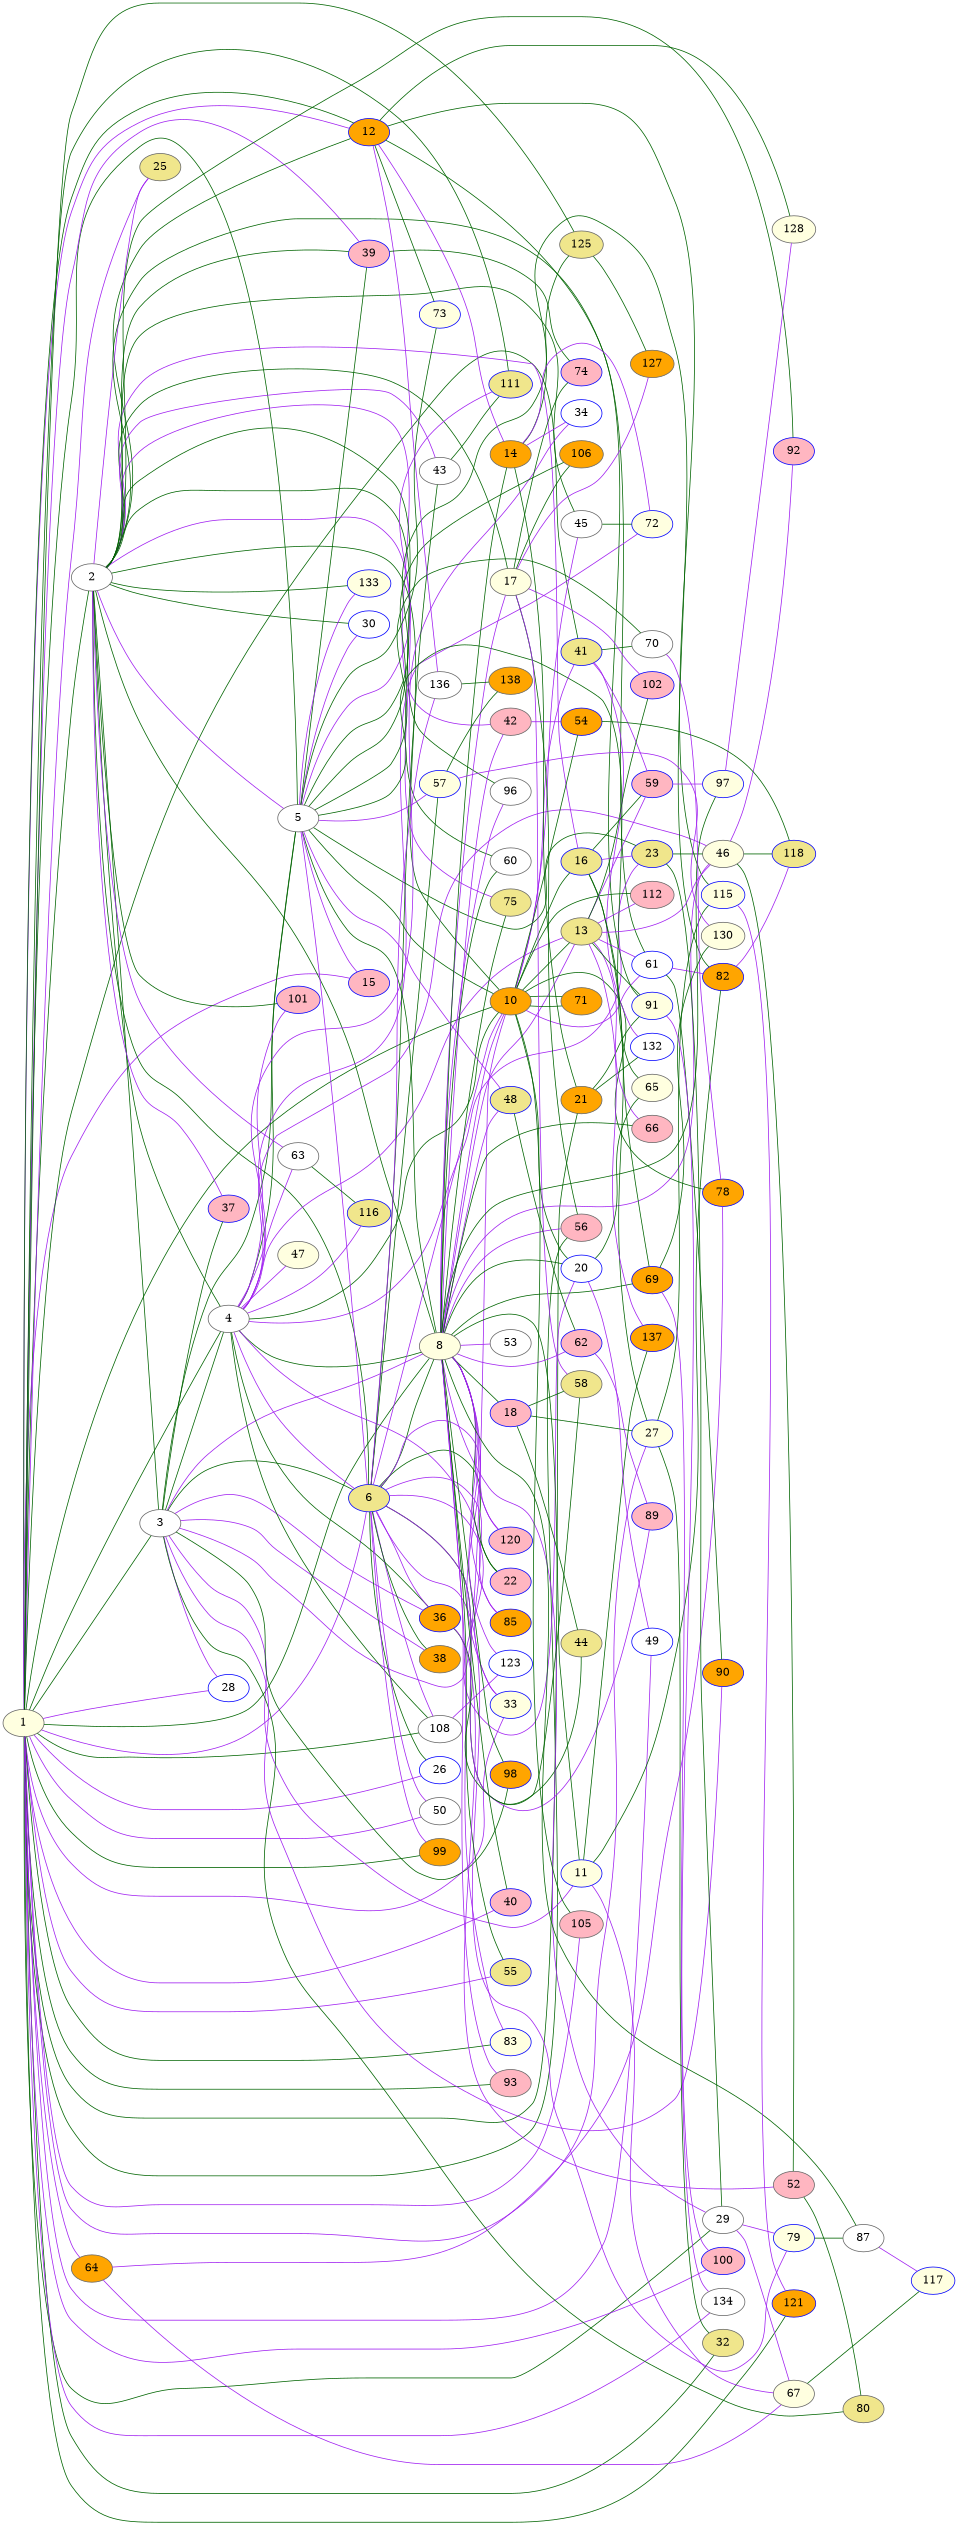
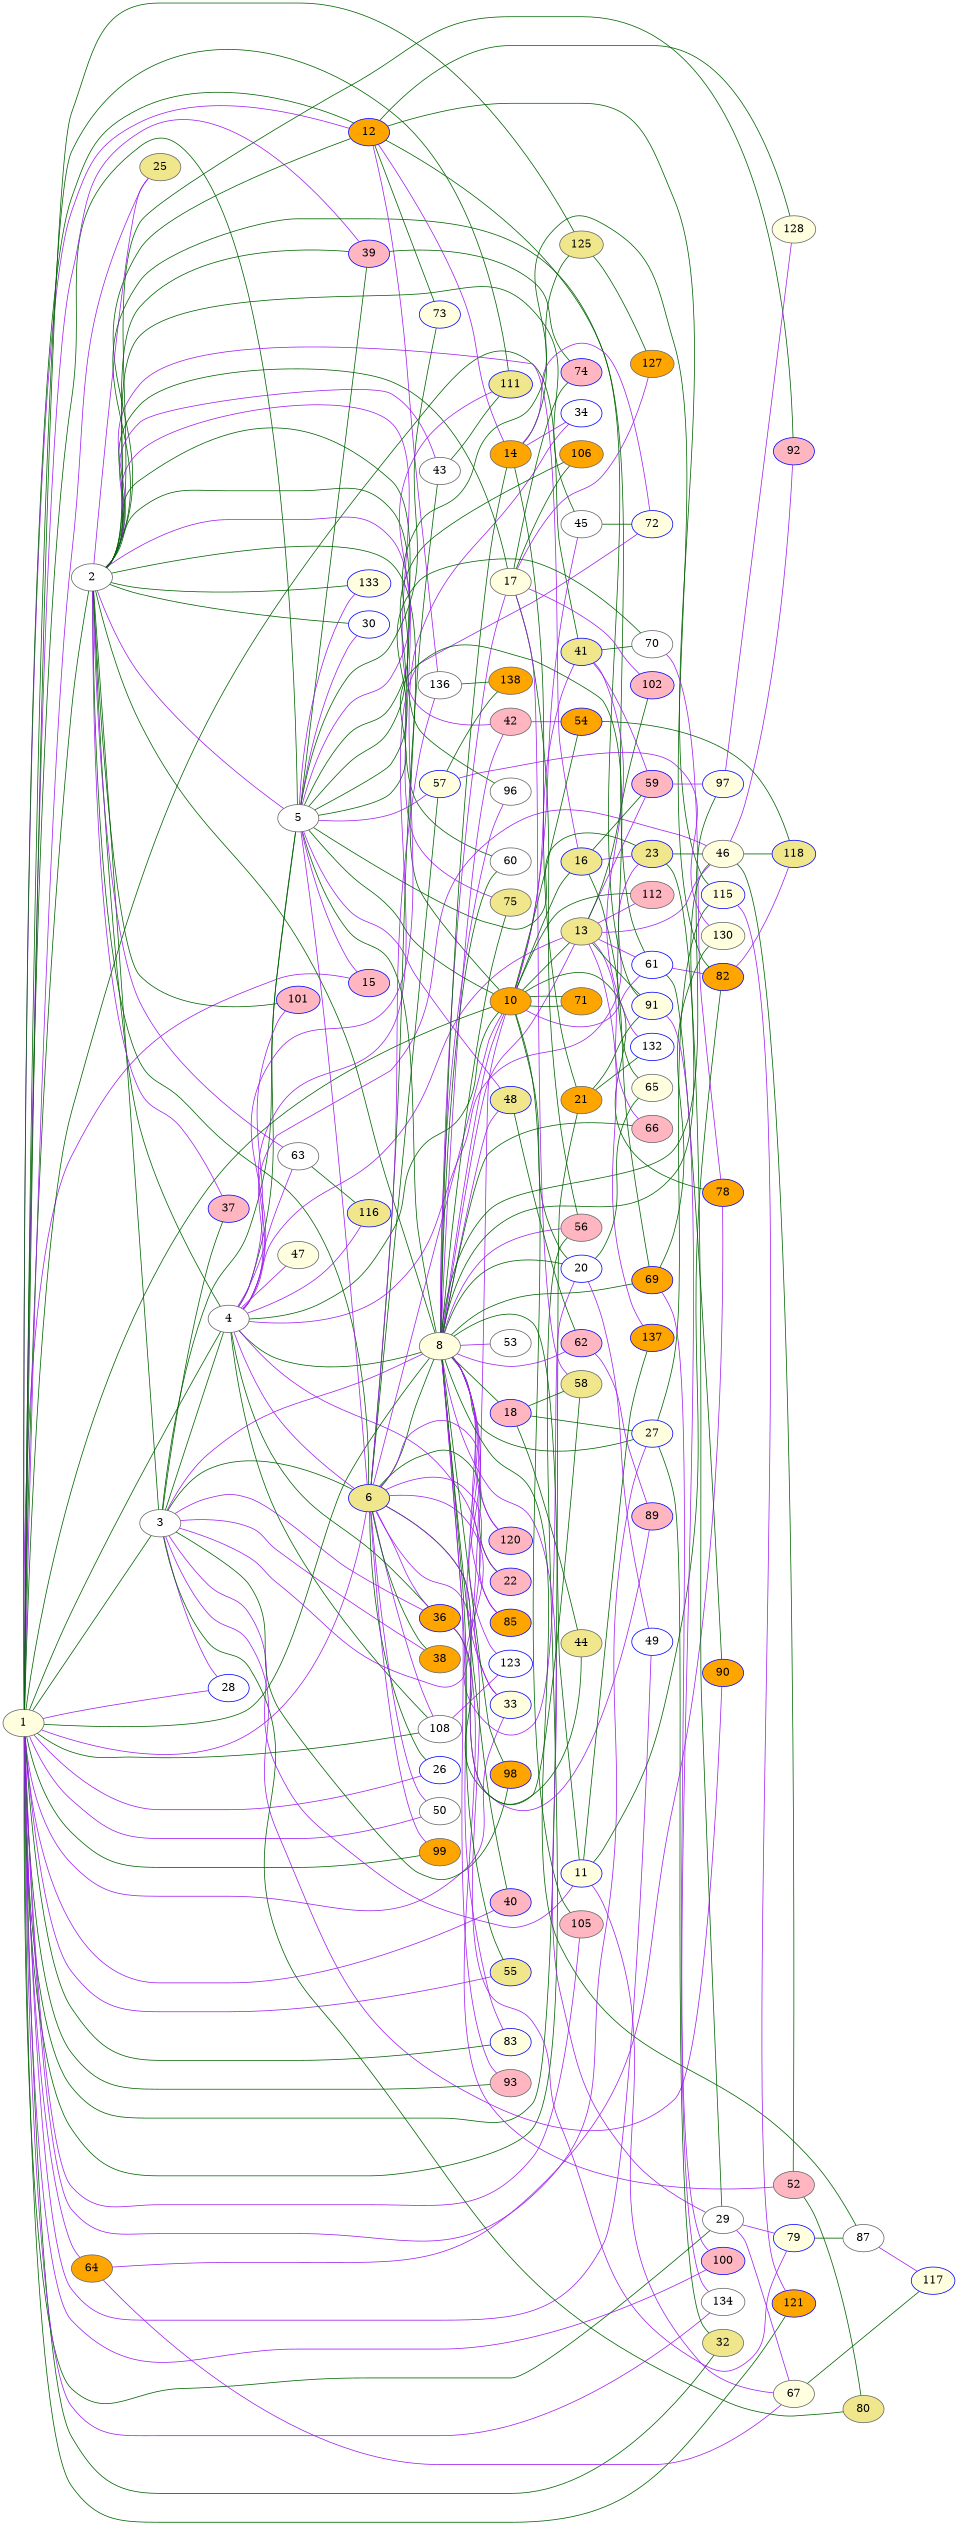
(621, 1147) -> (517, 1446)
(664, 1183) -> (664, 1183)
(474, 1465) -> (474, 1465)
